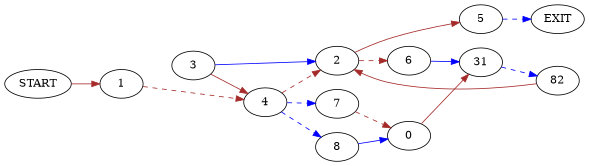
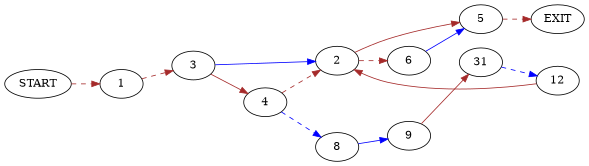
(513, 19) -> (513, 19)
(441, 61) -> (441, 42)
(558, 81) -> (558, 81)
(82, 84) -> (82, 84)
(189, 93) -> (154, 76)
(337, 104) -> none
(409, 136) -> (409, 136)
